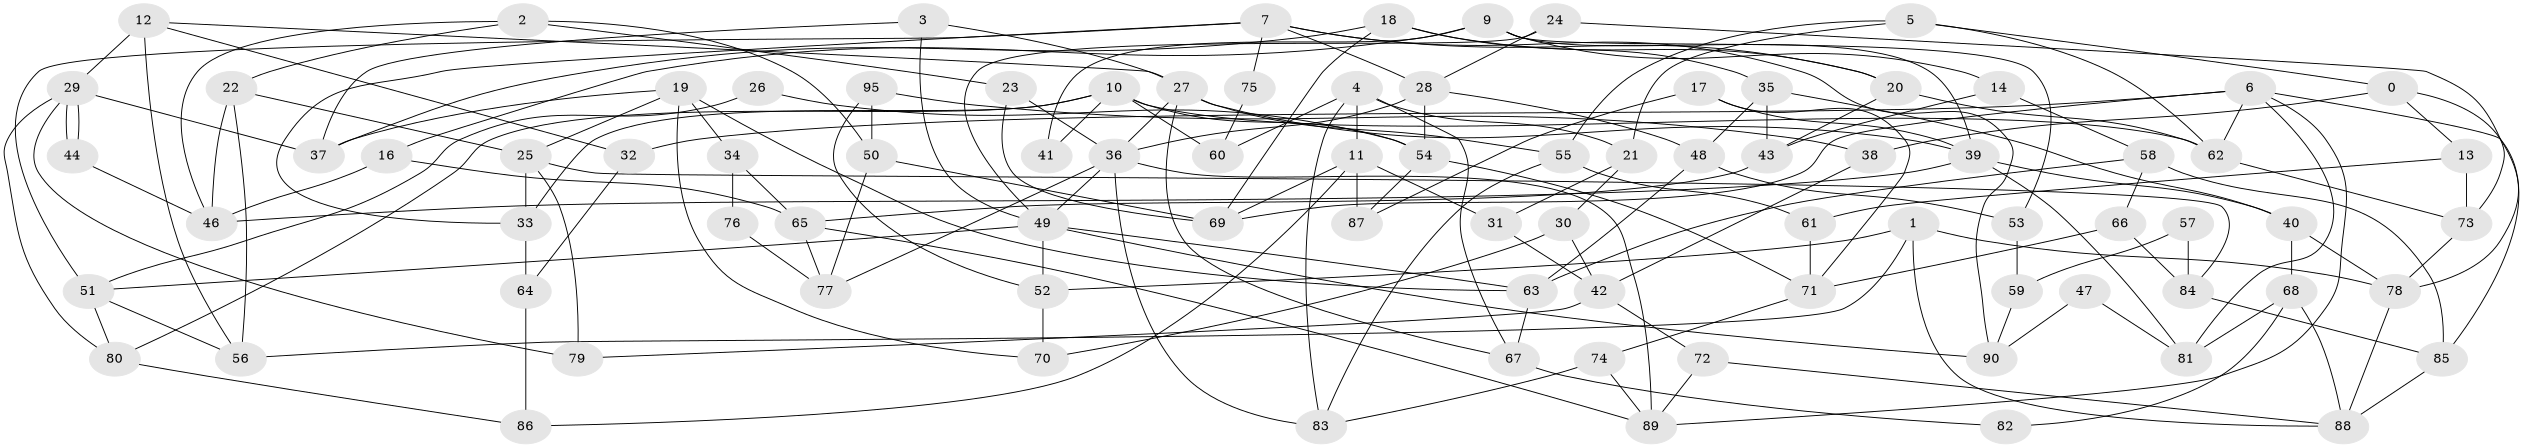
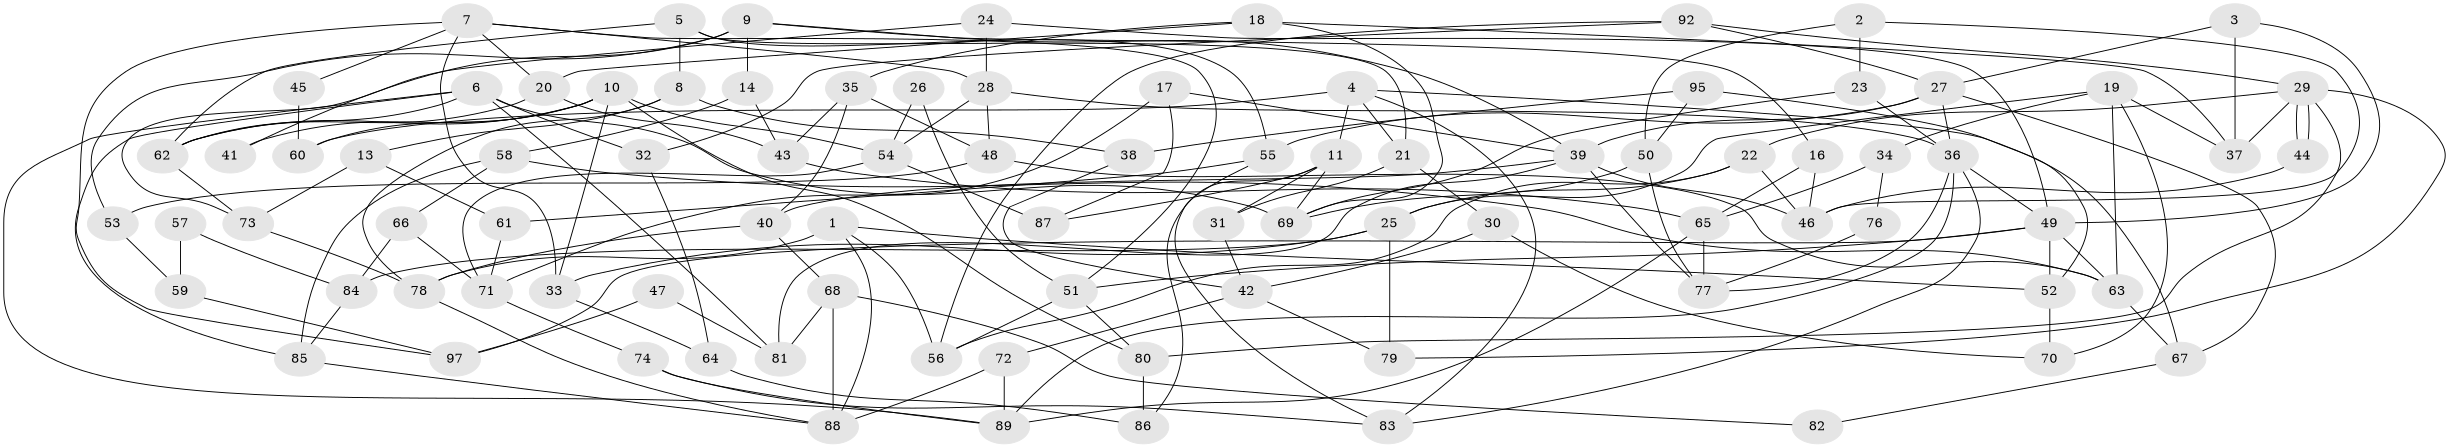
(144, 21) -> (1687, 21)
(343, 53) -> (2048, 111)
(1250, 88) -> (299, 88)
(2392, 88) -> (680, 88)
none -> (1639, 226)
(1992, 359) -> (455, 359)
